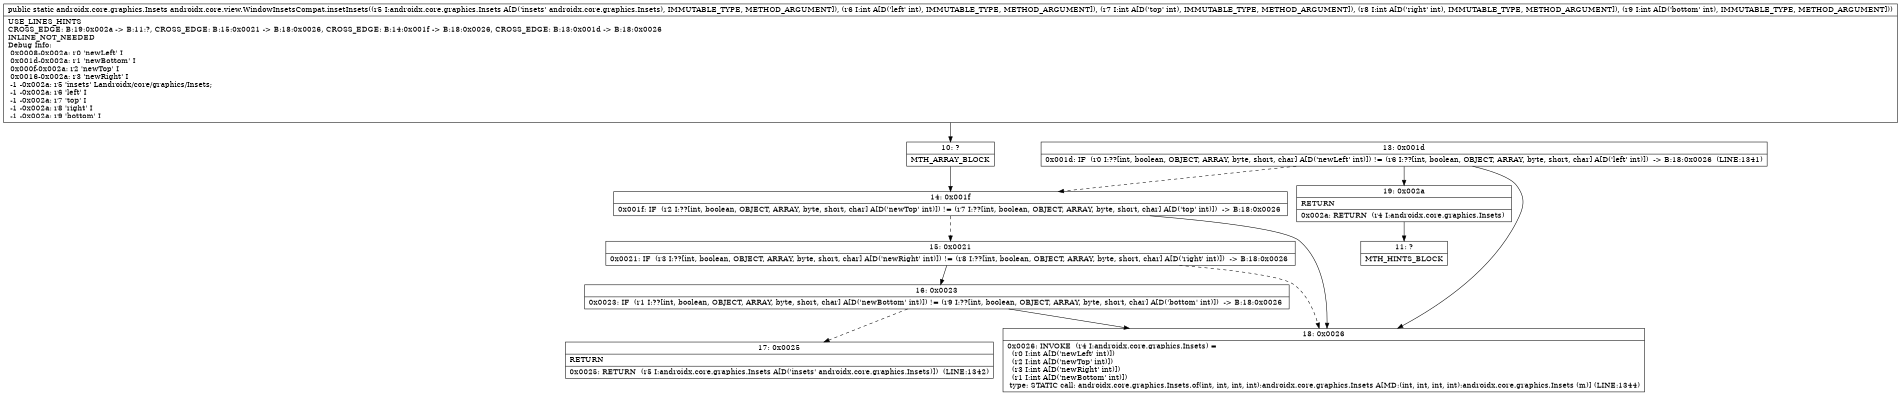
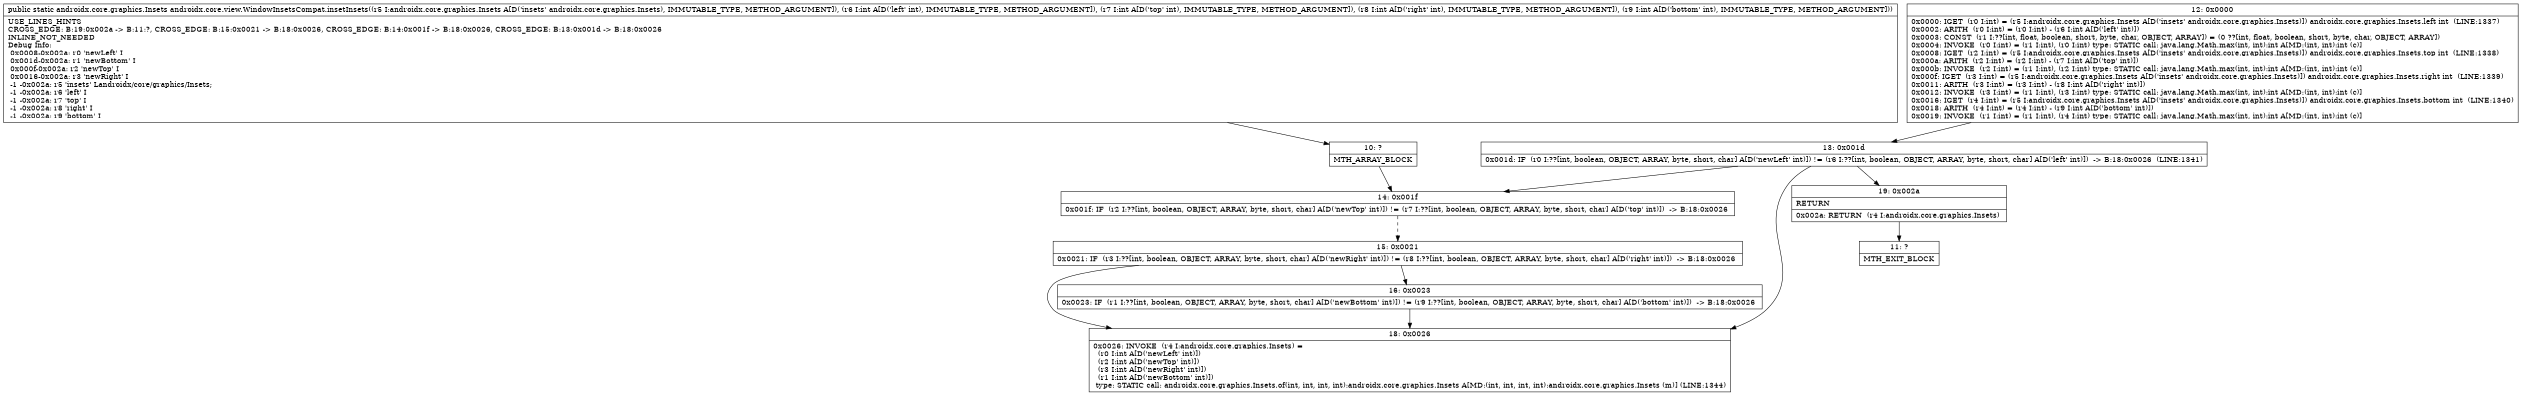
none -> (2213, 63)
(1180, 179) -> (1624, 179)
(1270, 231) -> none
(1404, 259) -> (1899, 259)
(1260, 275) -> (1055, 283)
(779, 360) -> none
